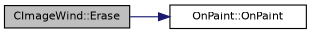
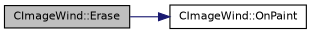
(238, 17) -> (238, 17)
